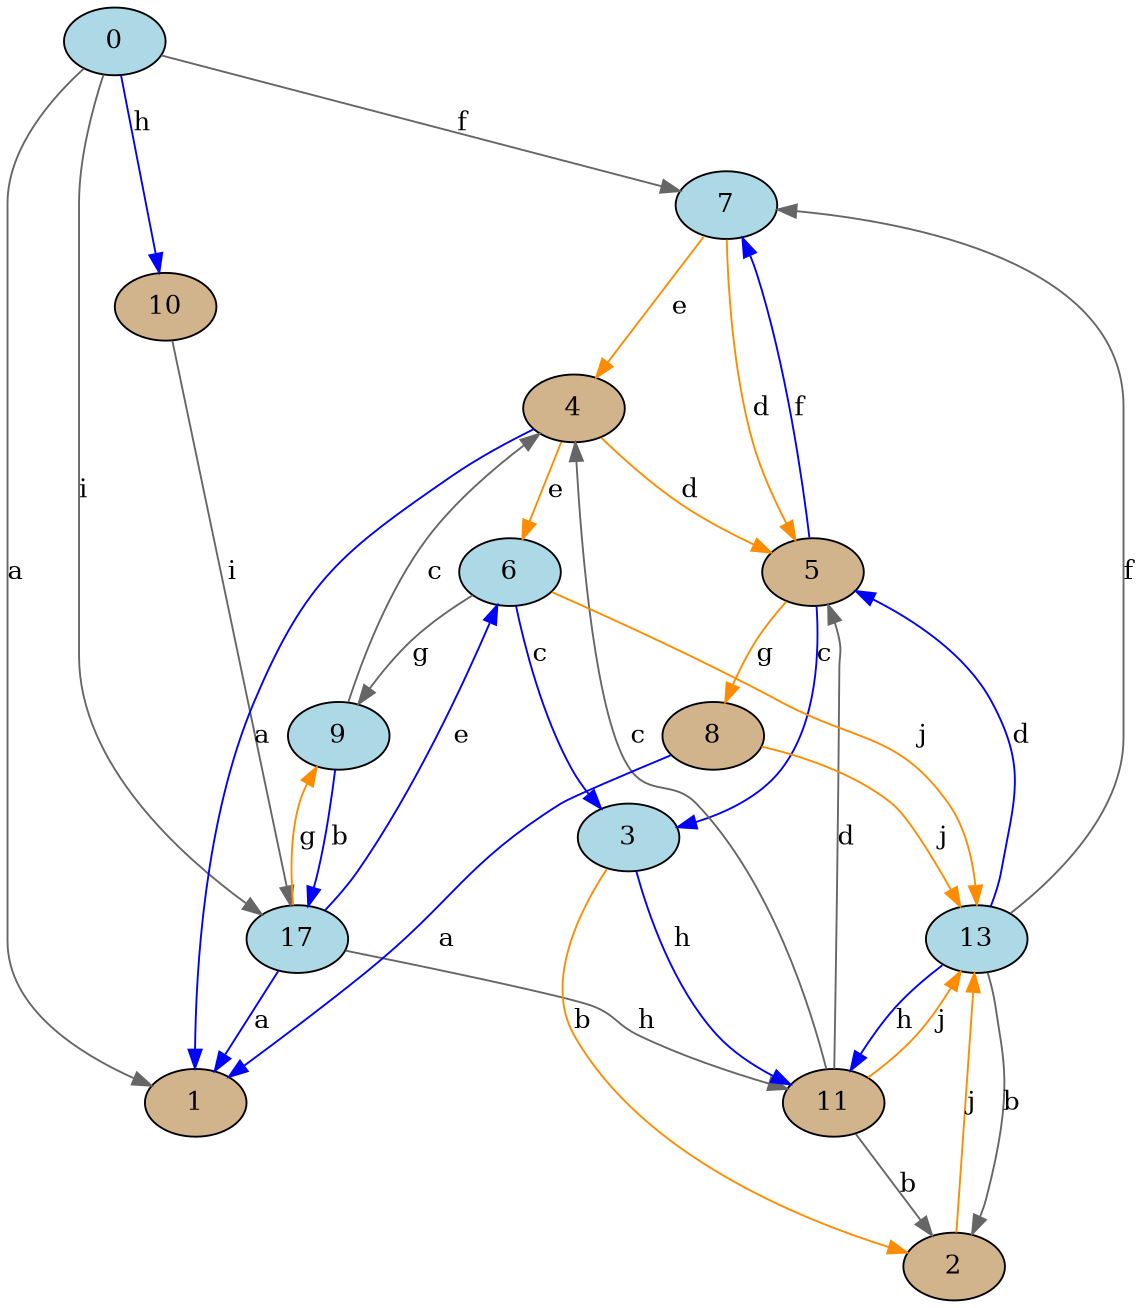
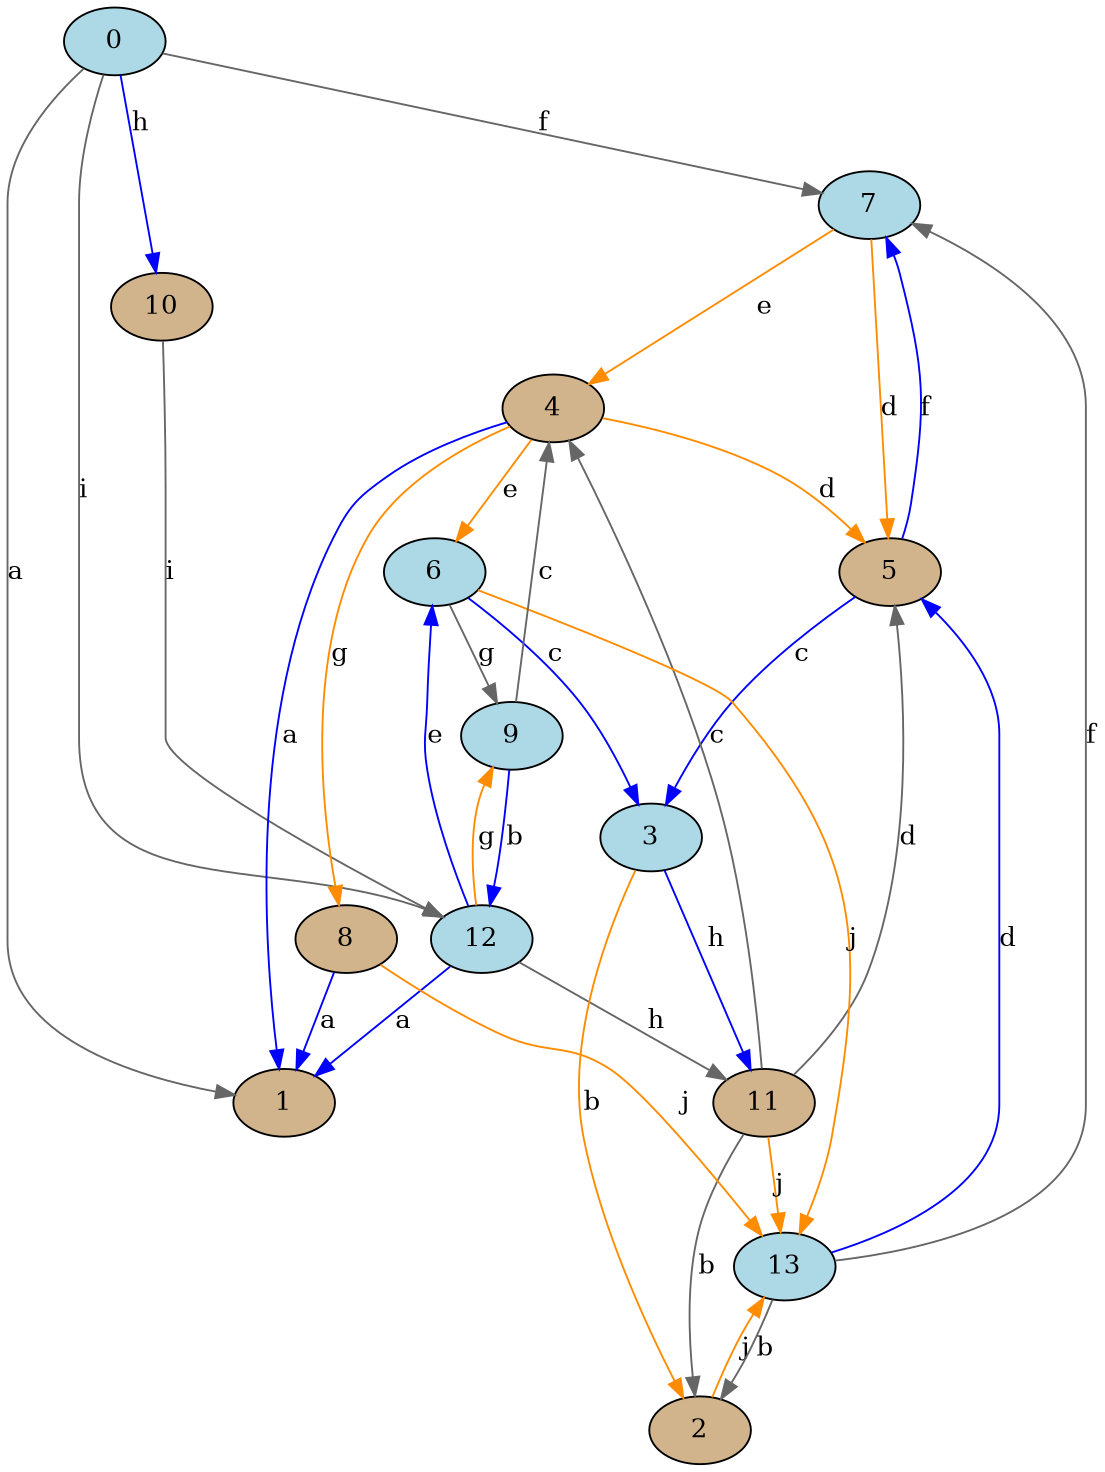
(756, 641) -> (337, 618)
(297, 939) -> (482, 939)
(897, 1006) -> none
